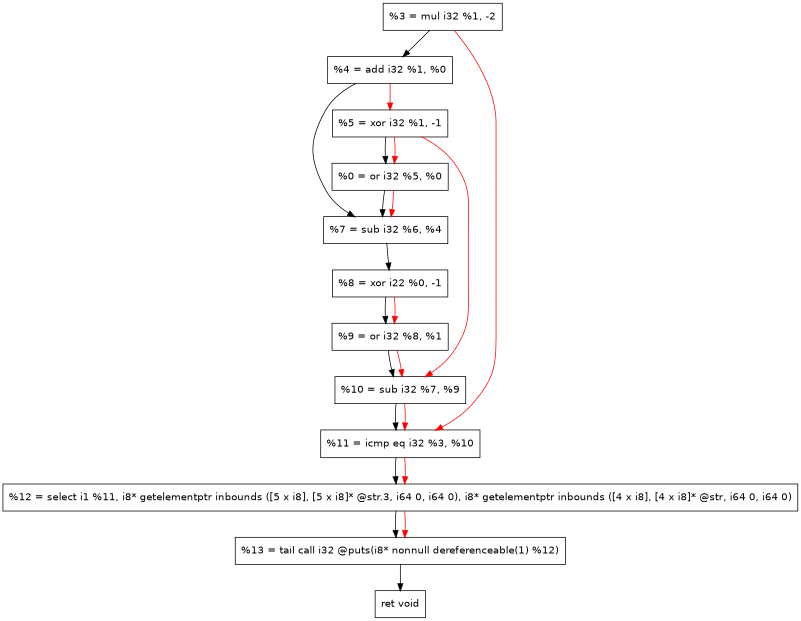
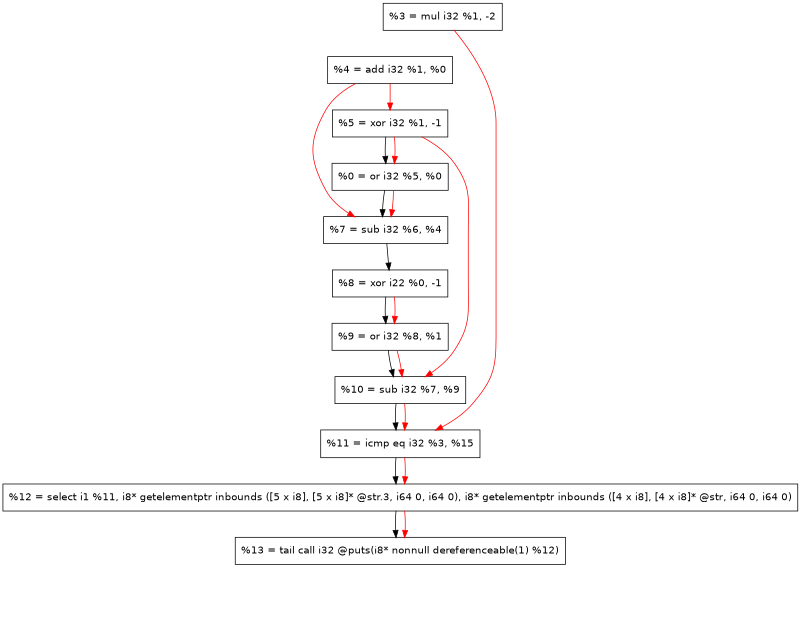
(419, 41) -> none
(313, 146) -> (313, 146)
(400, 444) -> (400, 444)
(400, 604) -> none
